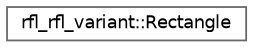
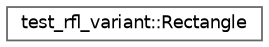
(127, 24) -> (135, 24)
